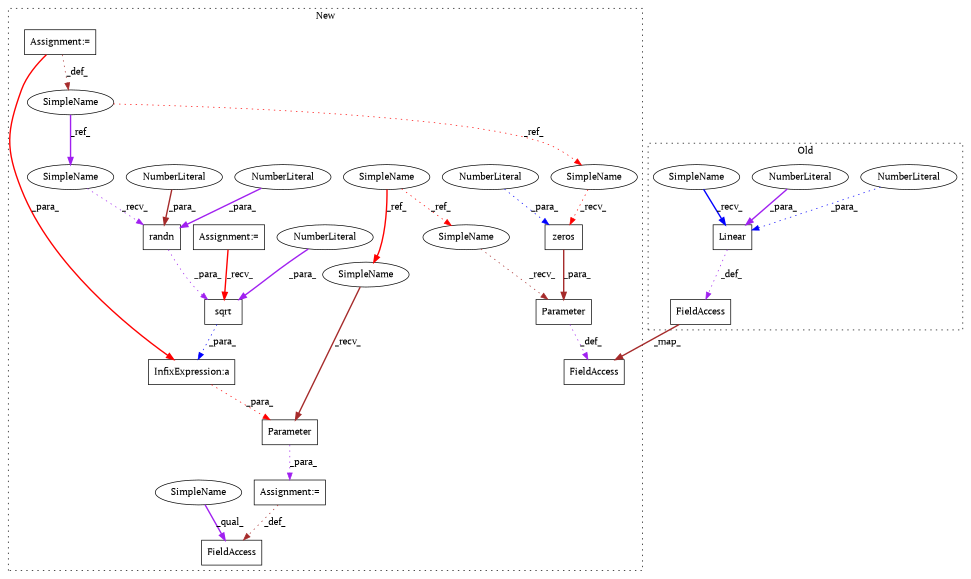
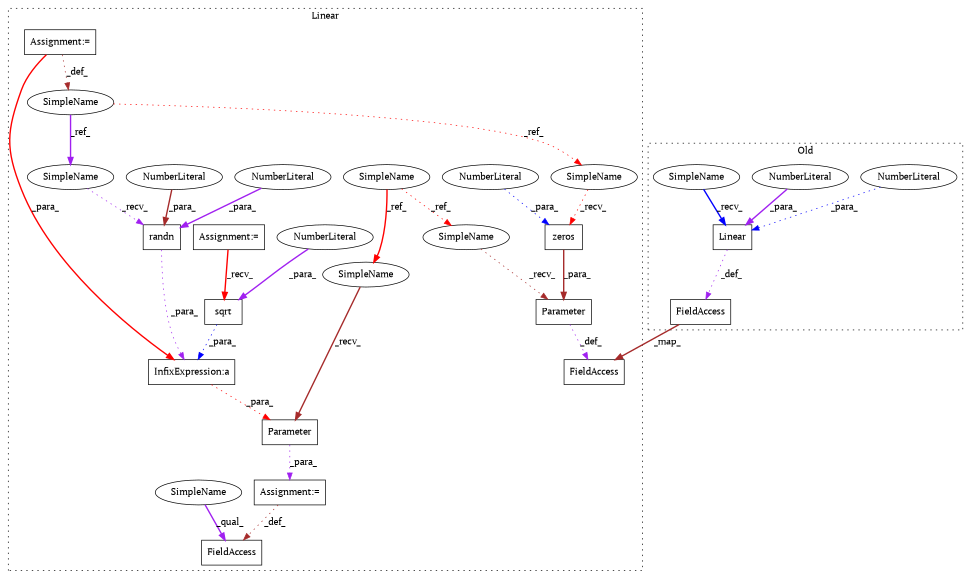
(325, 16) -> (325, 16)
(184, 274) -> (165, 303)
